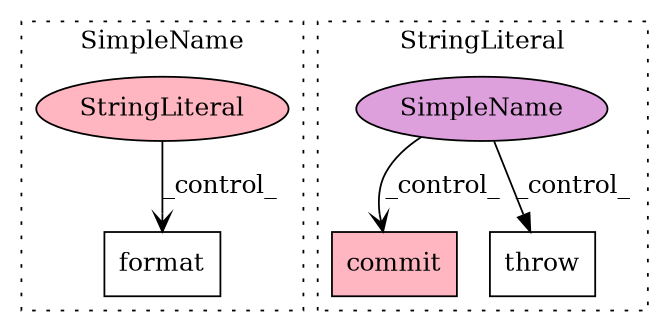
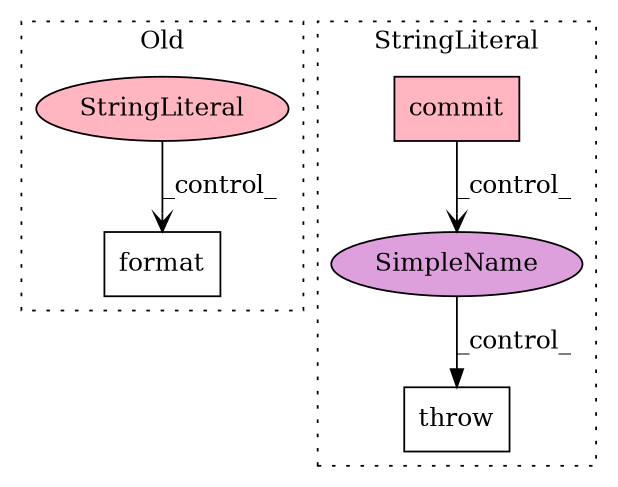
(162, 42) -> (162, 42)
(388, 169) -> (457, 178)
